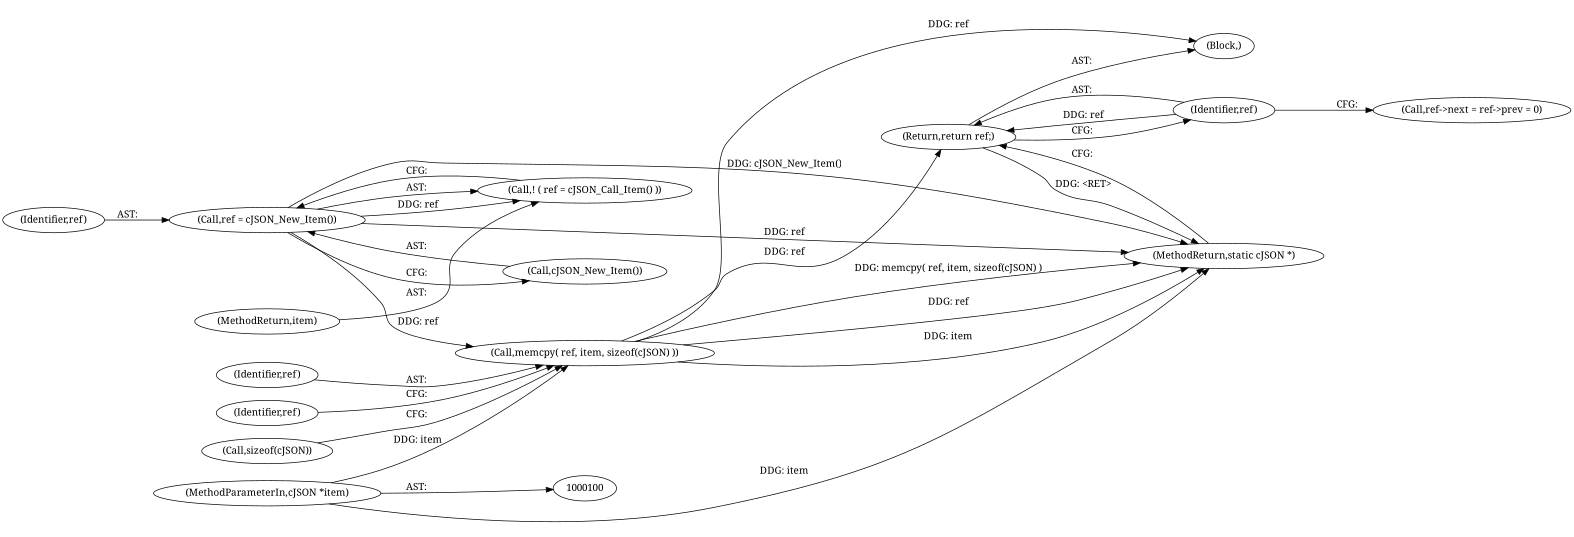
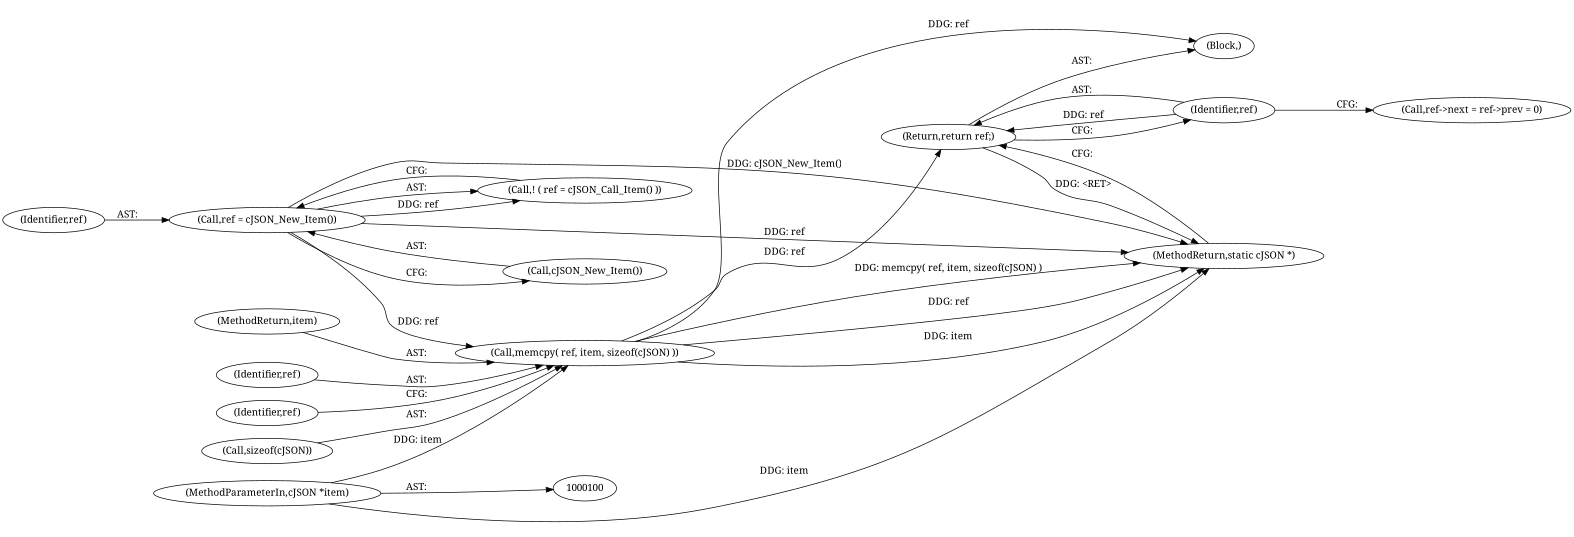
(449, 290) -> (393, 359)
(418, 415) -> (418, 415)
